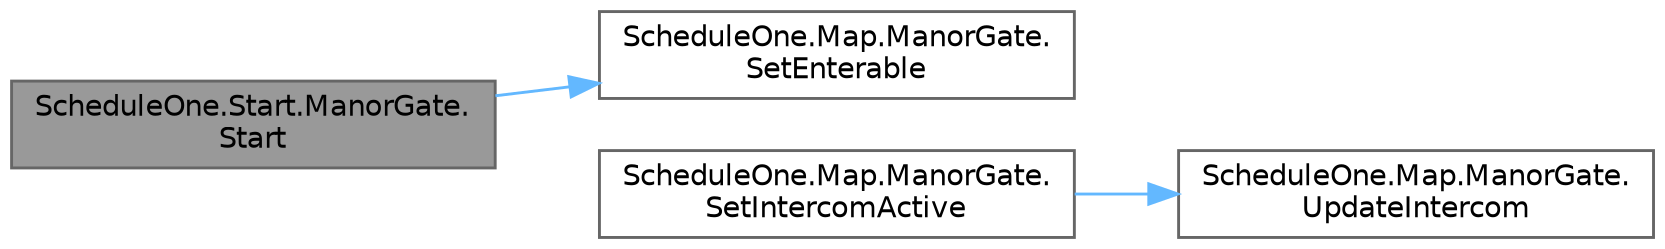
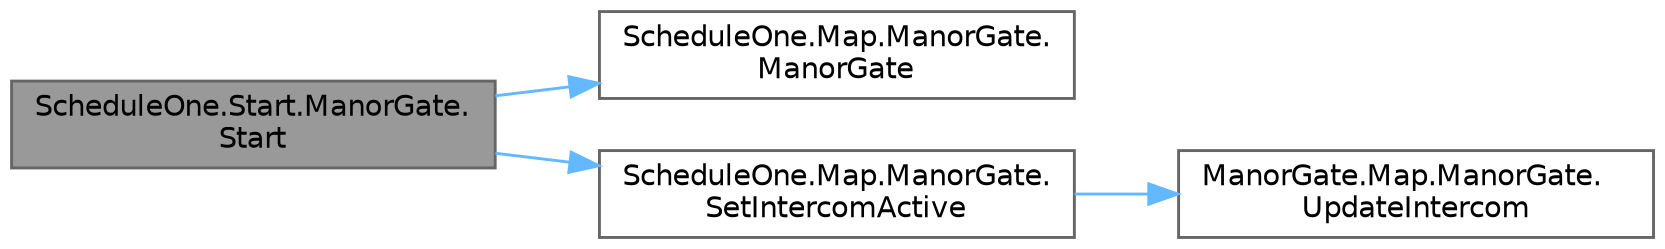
(837, 55) -> (837, 55)
none -> (533, 158)
(1416, 194) -> (1416, 194)
